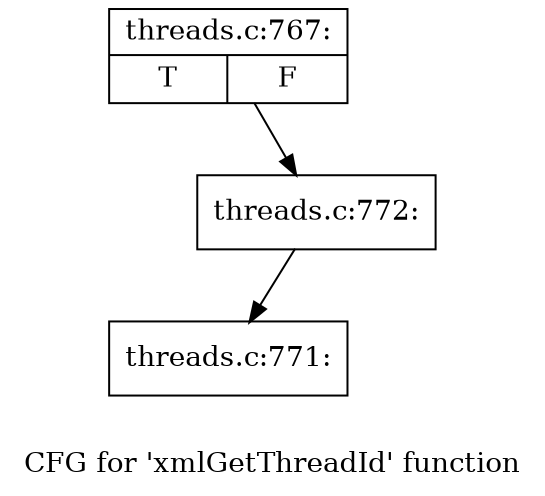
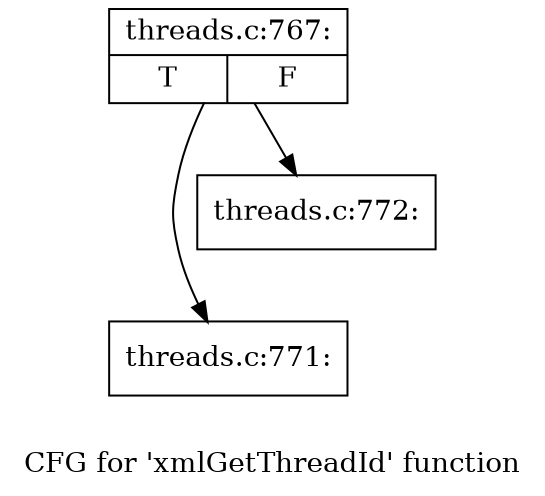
(278, 277) -> (174, 203)
